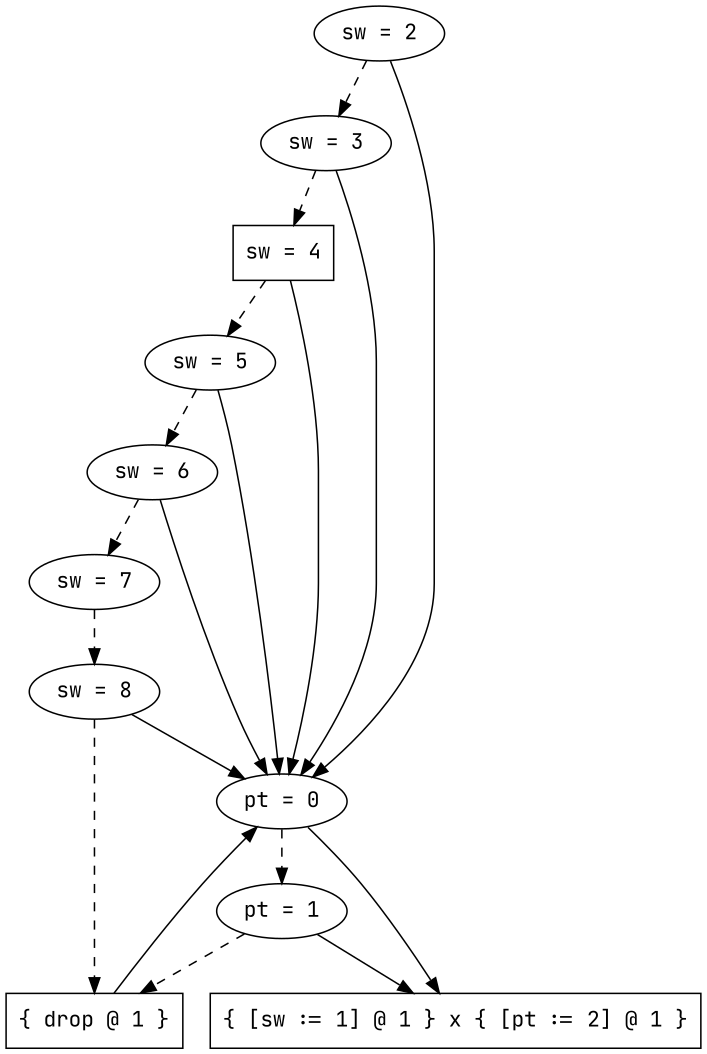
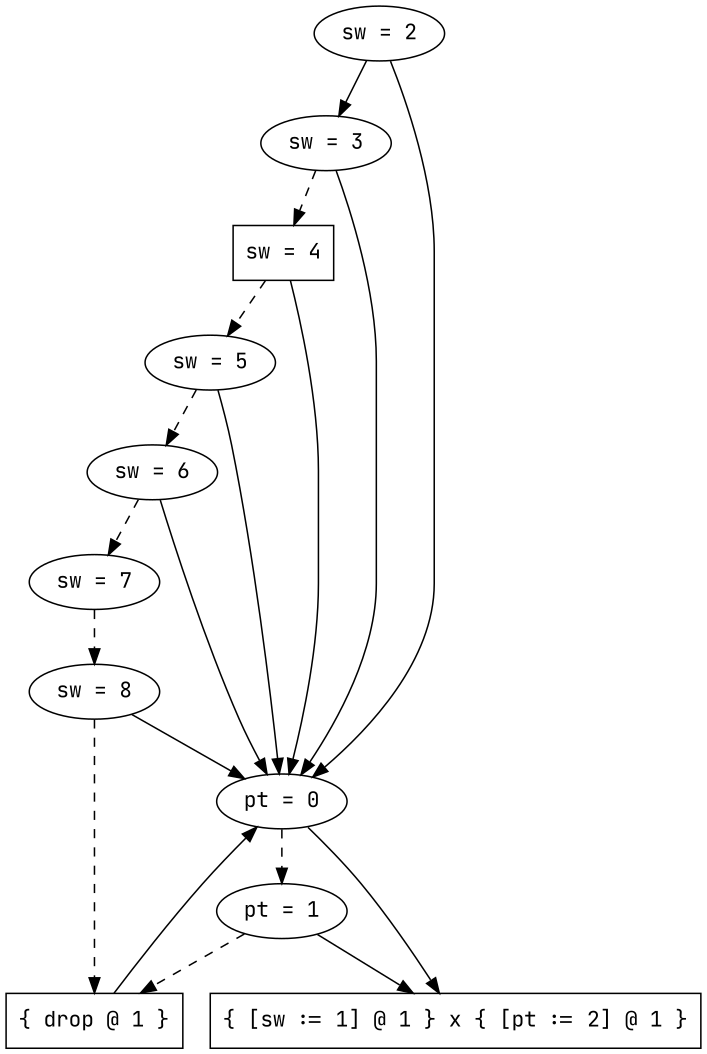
(356, 82) -> (356, 82)
